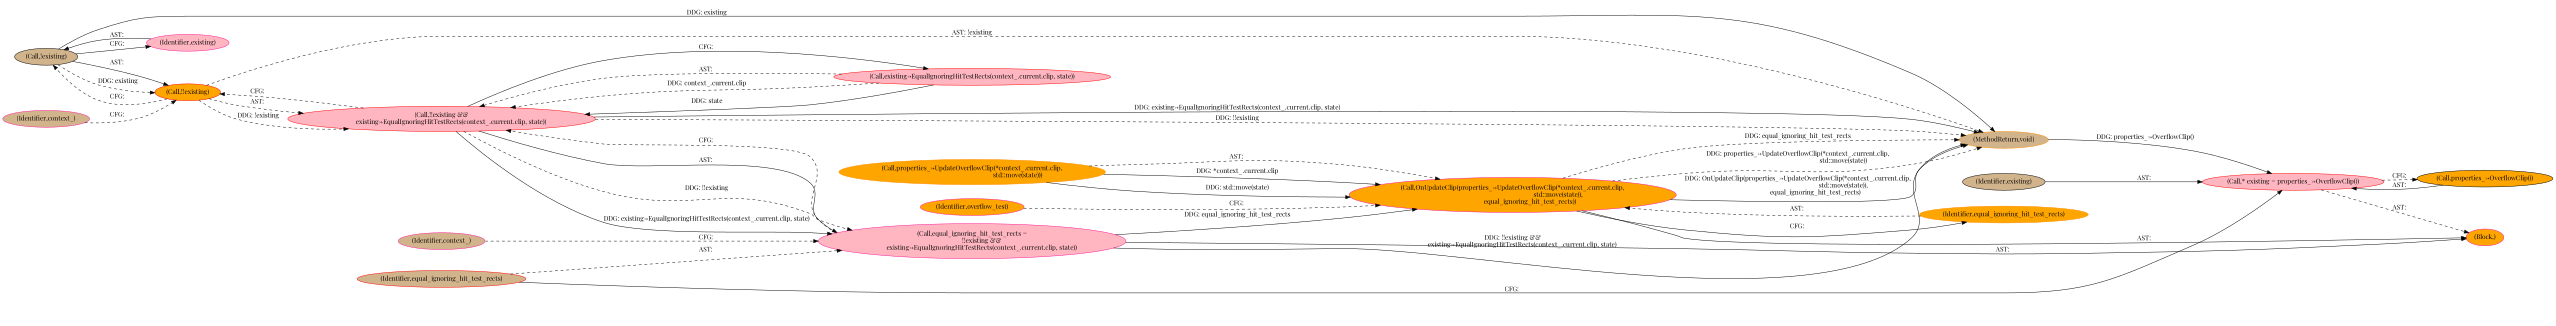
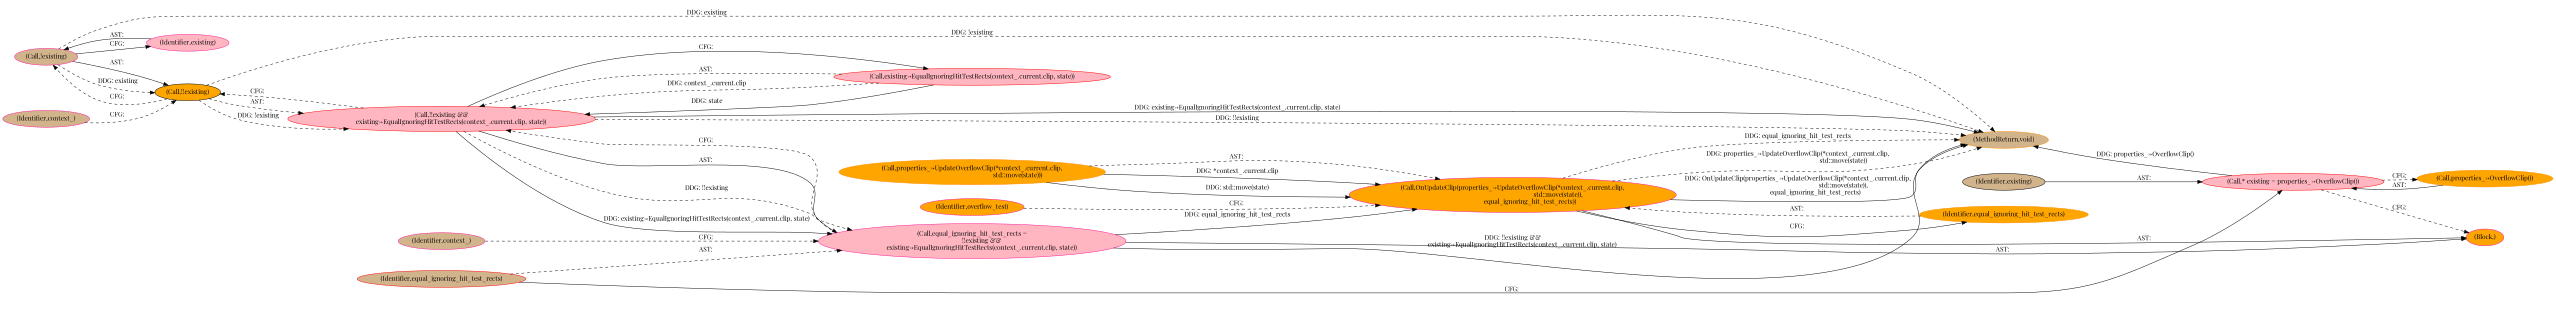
(1035, 16) -> (1035, 16)
(972, 33) -> (972, 33)
(46, 57) -> (46, 57)
(188, 92) -> (188, 92)
(2159, 146) -> (2135, 164)
(2485, 179) -> (2485, 179)
(2400, 208) -> (2400, 208)
